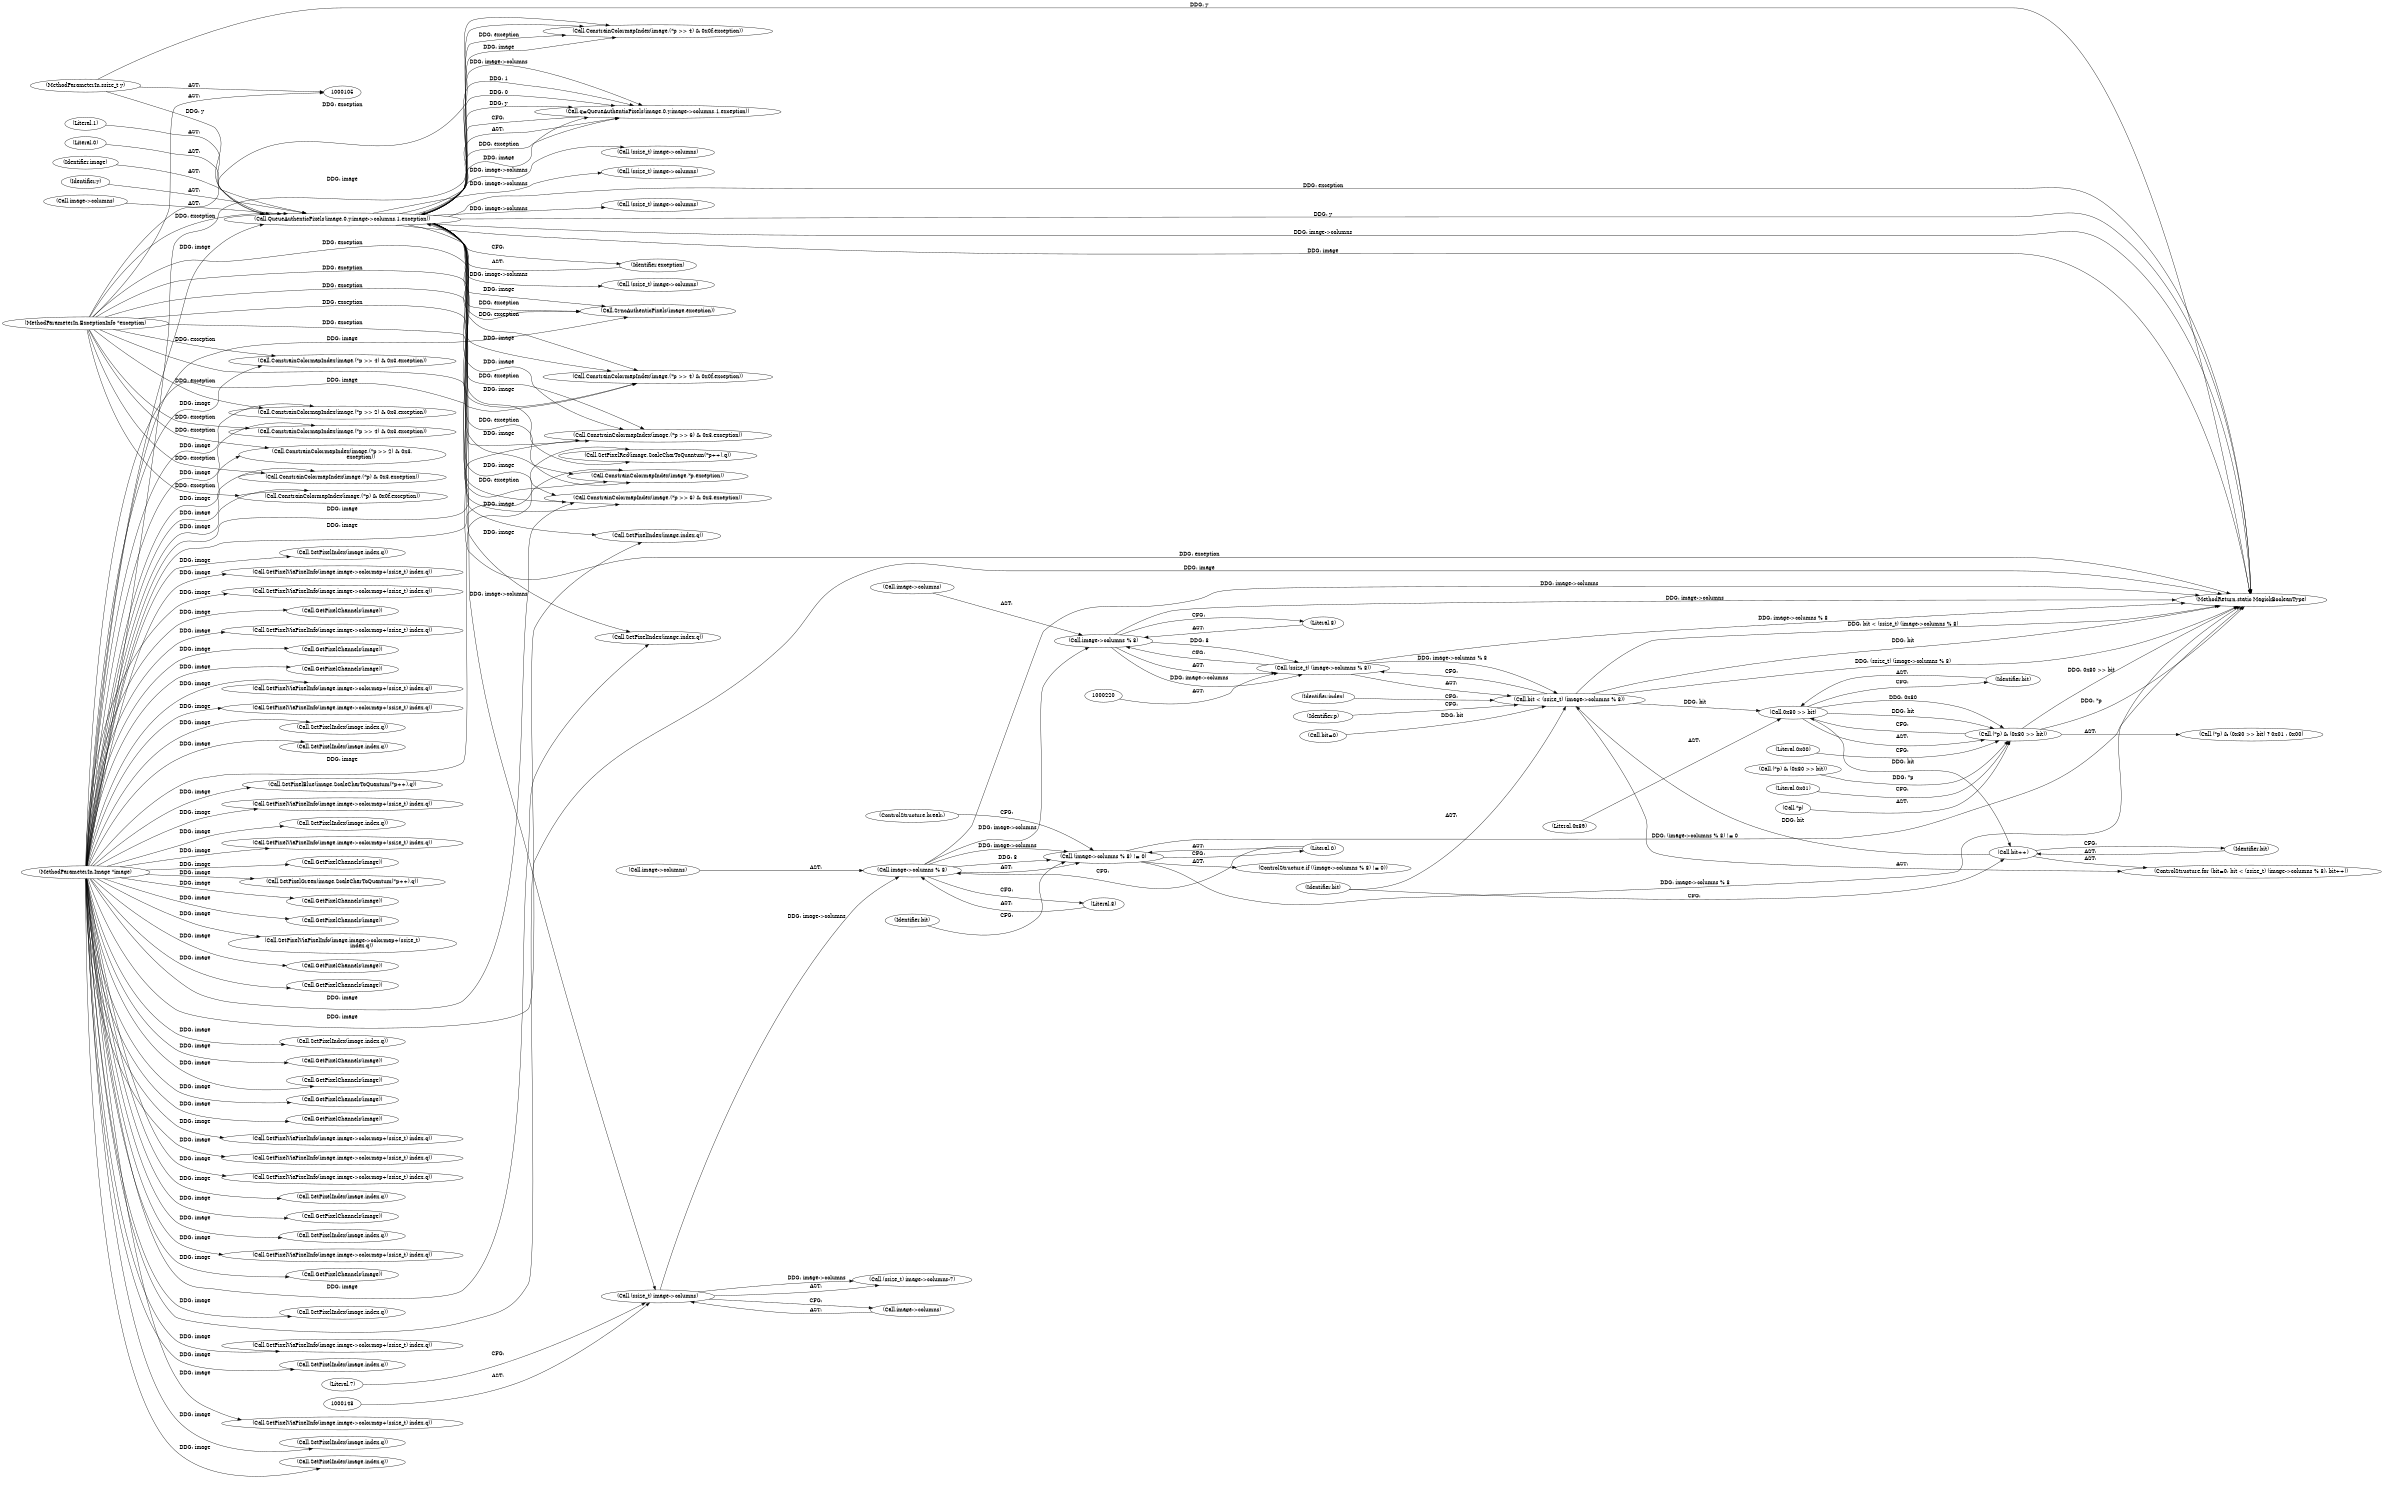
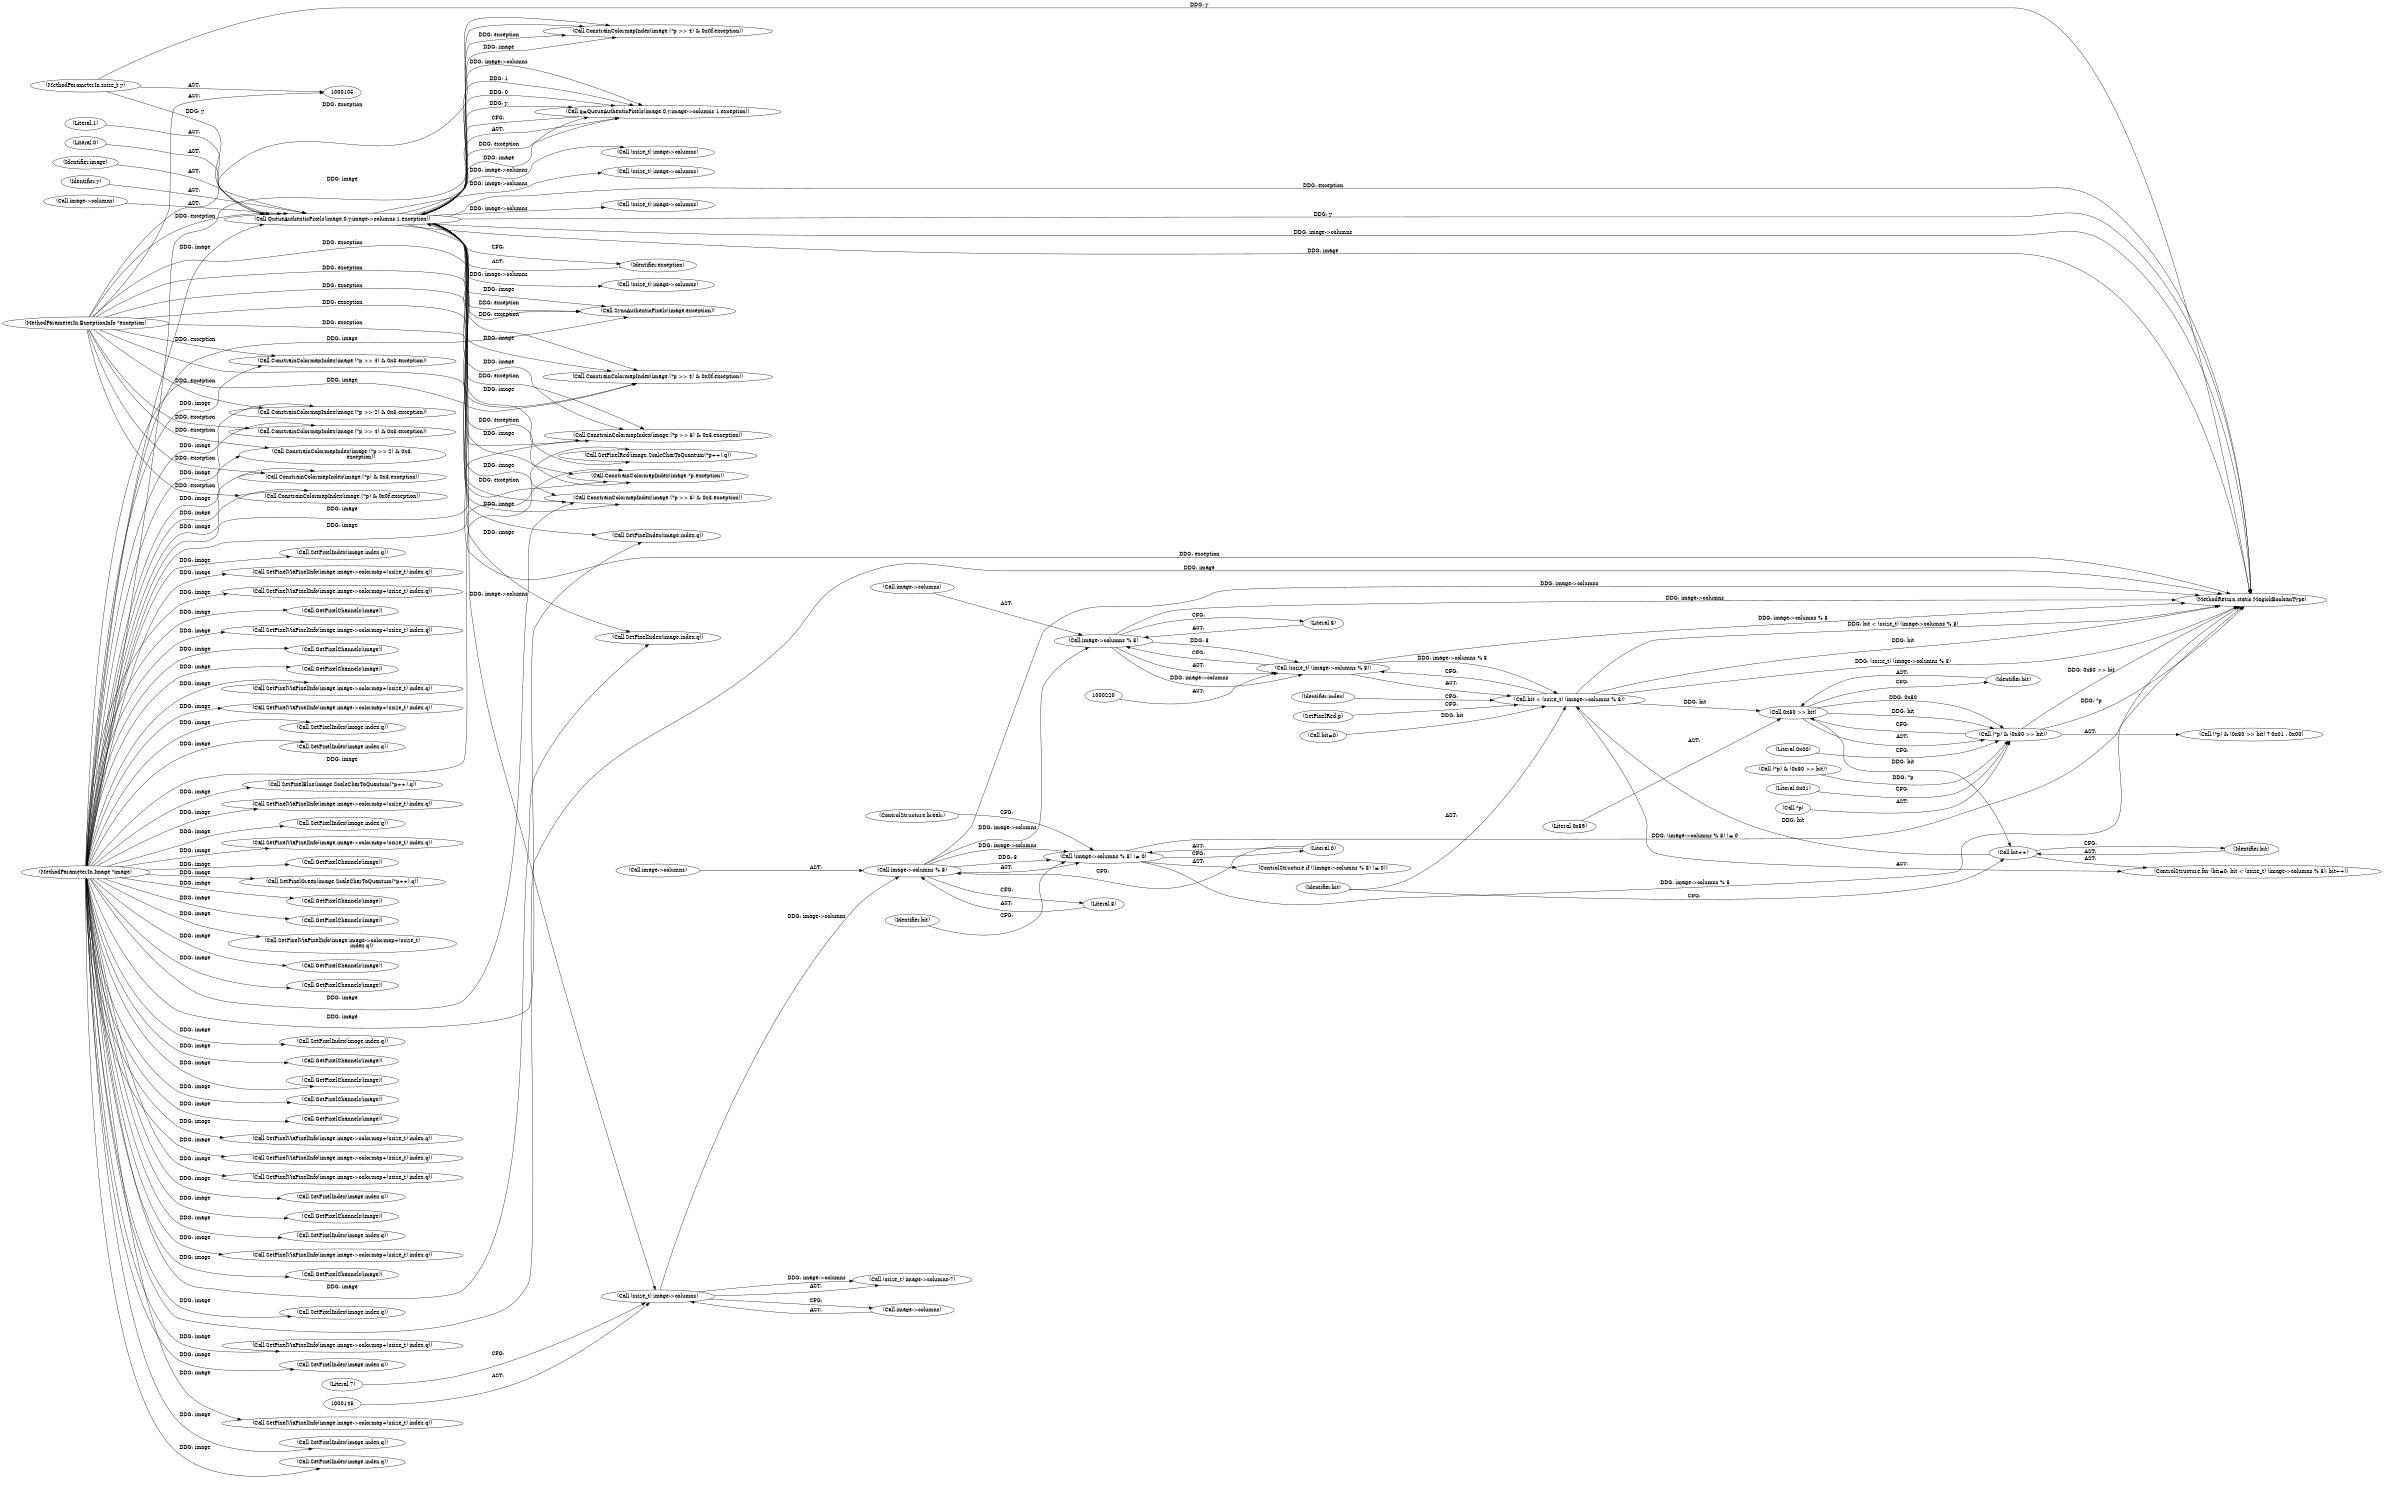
(1323, 717) -> (1323, 717)
